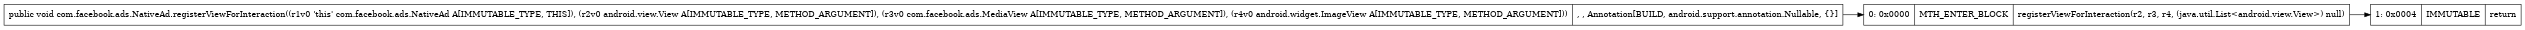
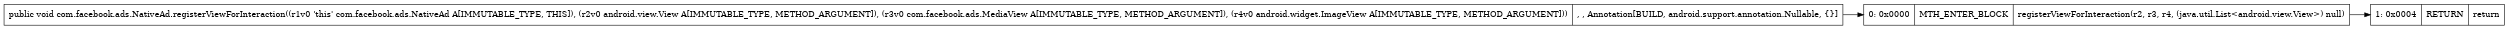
(2453, 14) -> (2445, 14)
